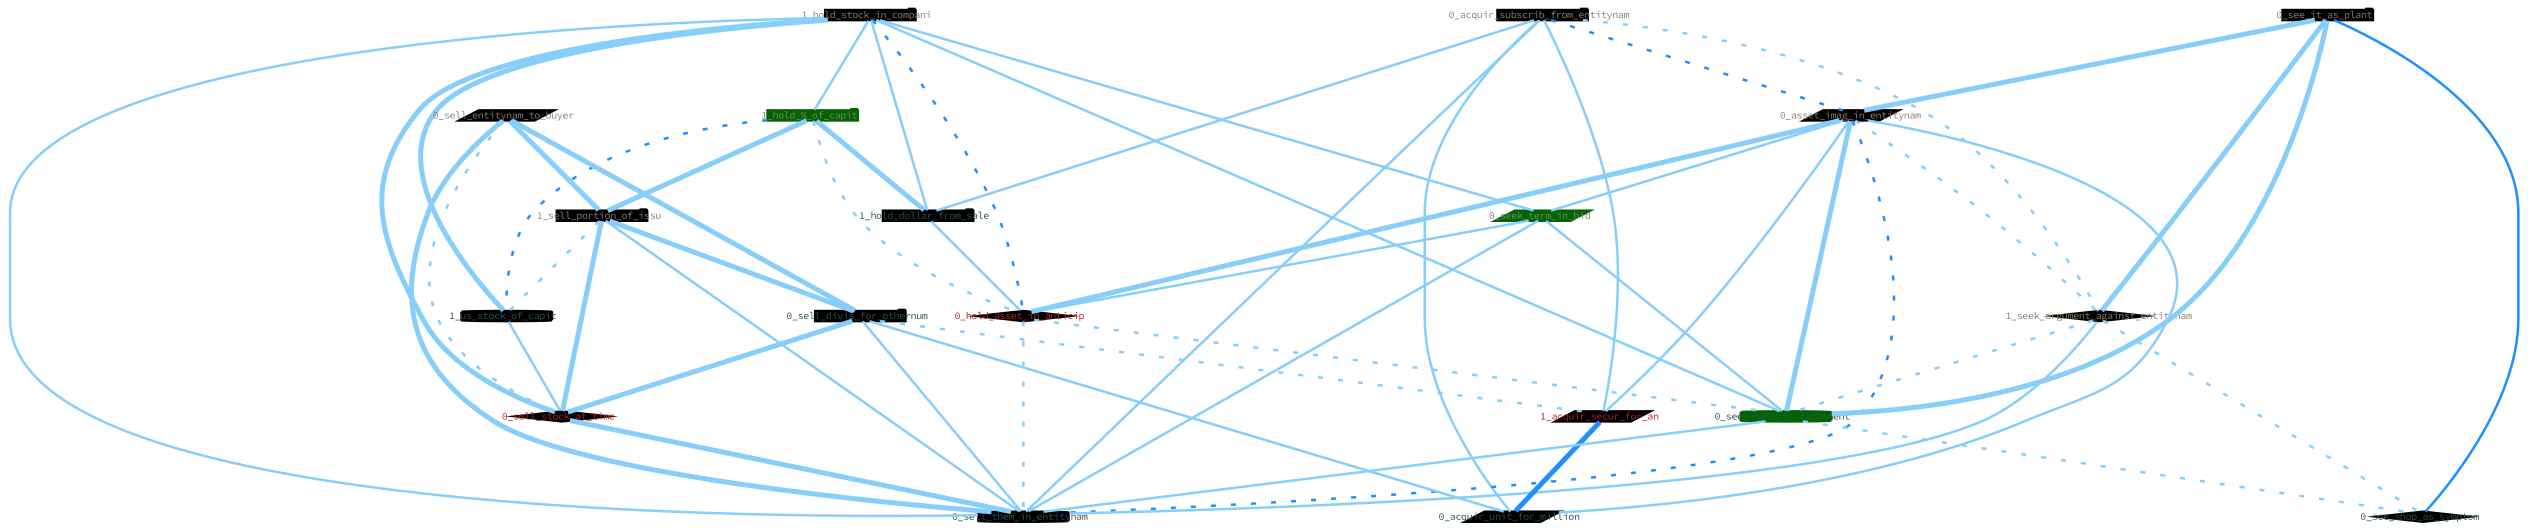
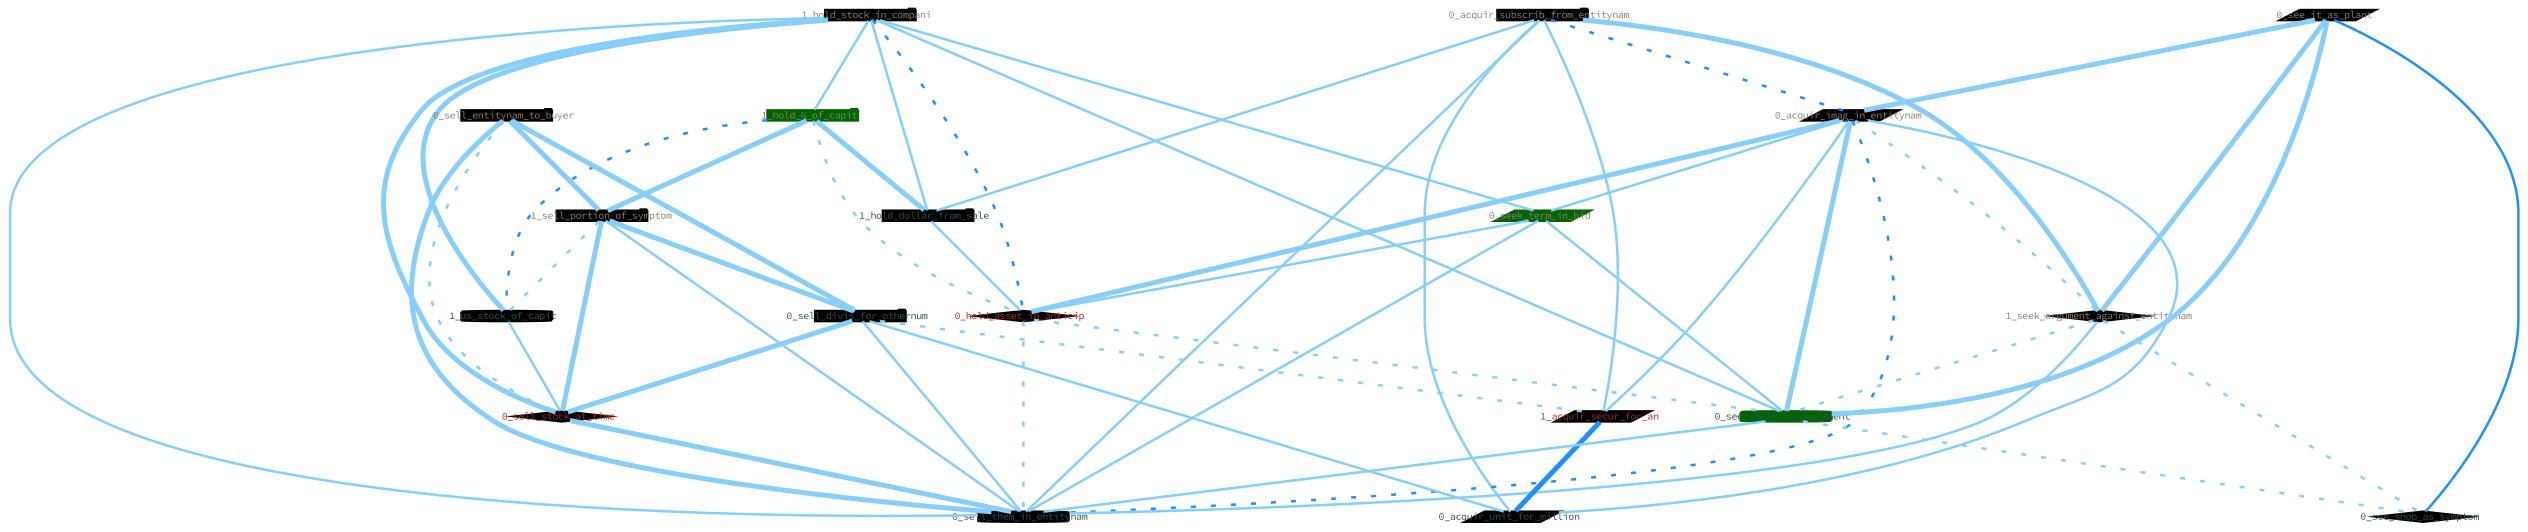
(2328, 15) -> (2328, 15)
(1870, 86) -> (1870, 86)
(507, 115) -> (507, 115)
(1851, 115) -> (1851, 115)
(602, 216) -> (602, 216)
